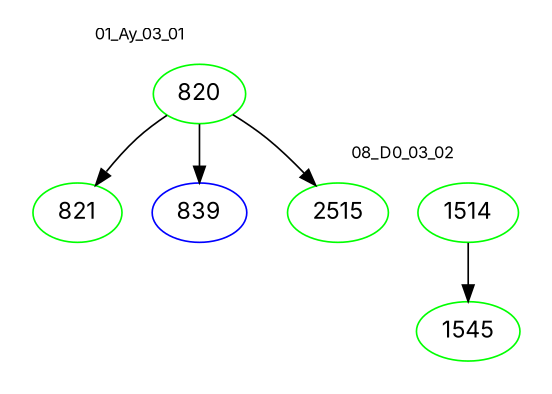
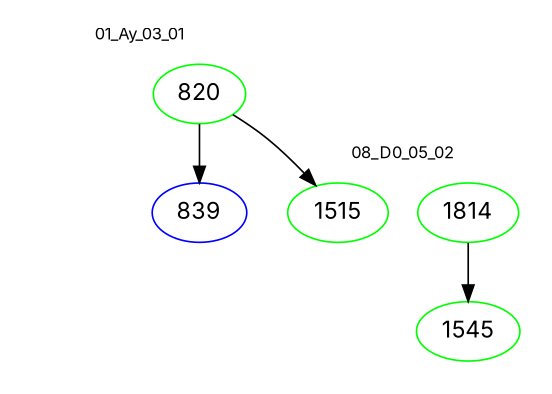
(403, 154) -> (403, 154)
(77, 213) -> none
(338, 213) -> (338, 213)
(468, 213) -> (468, 213)
